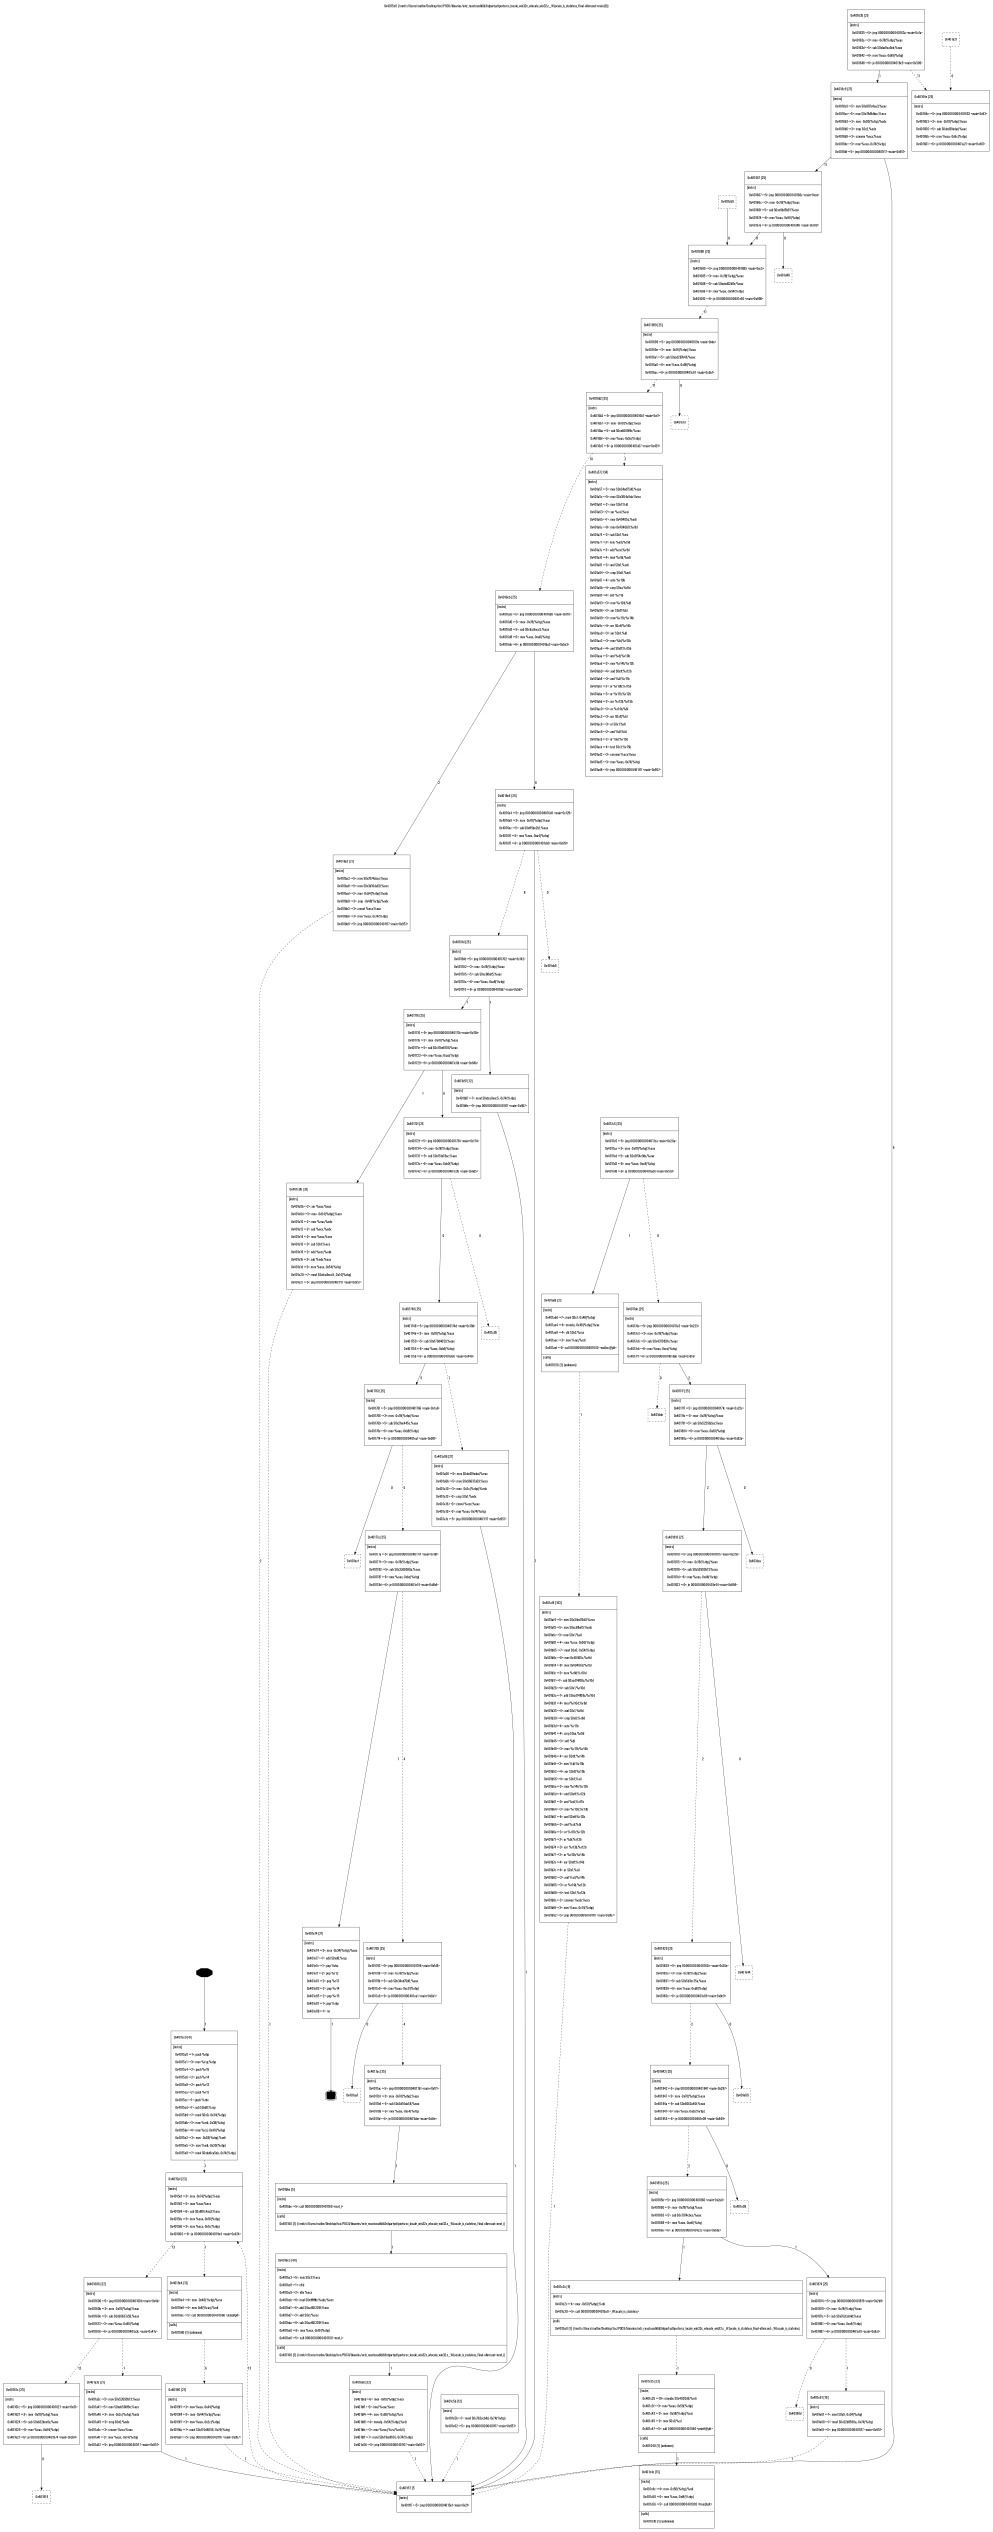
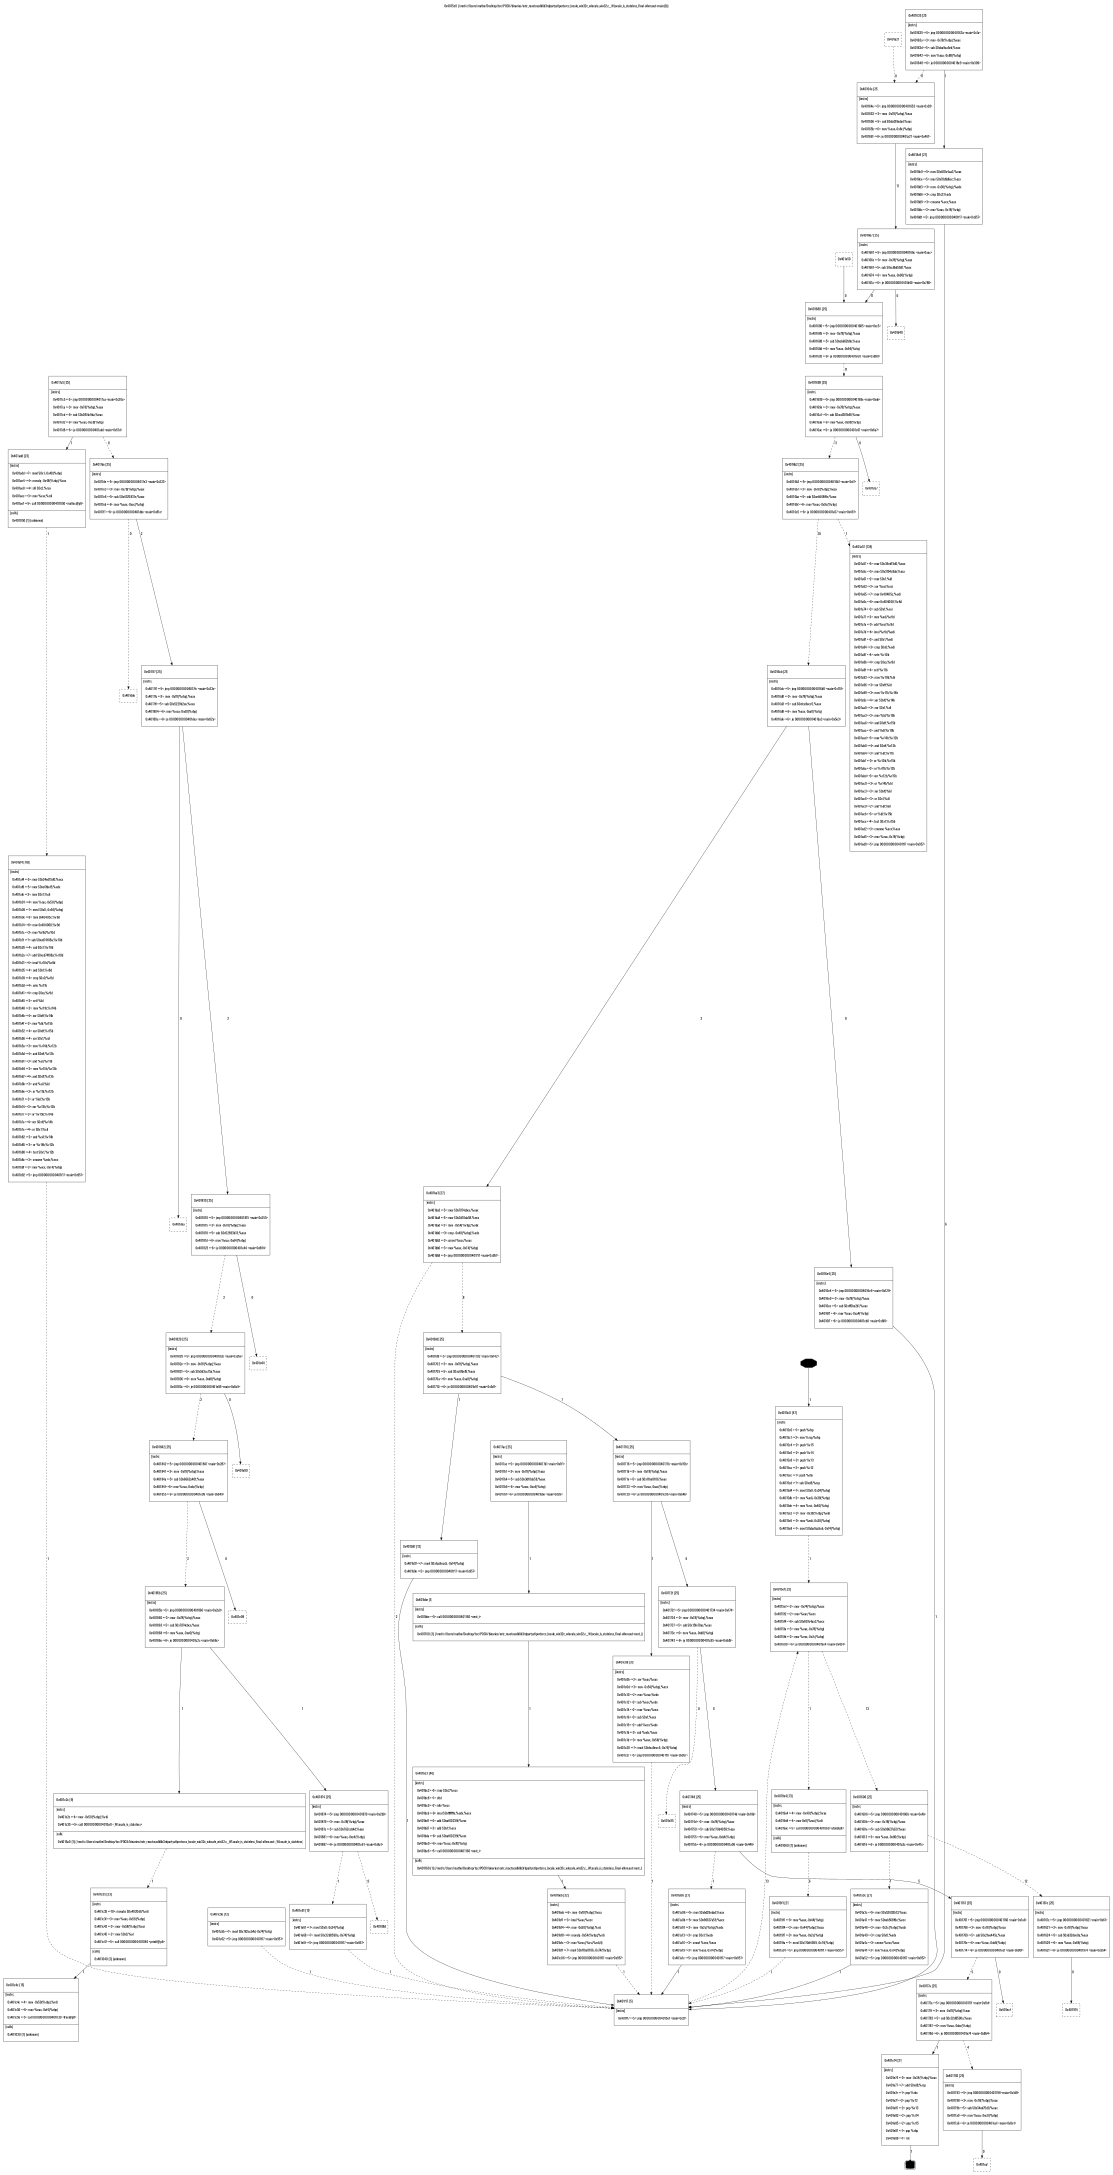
(824, 163) -> (896, 185)
(512, 892) -> (462, 1297)
(550, 966) -> none
(403, 2033) -> none
